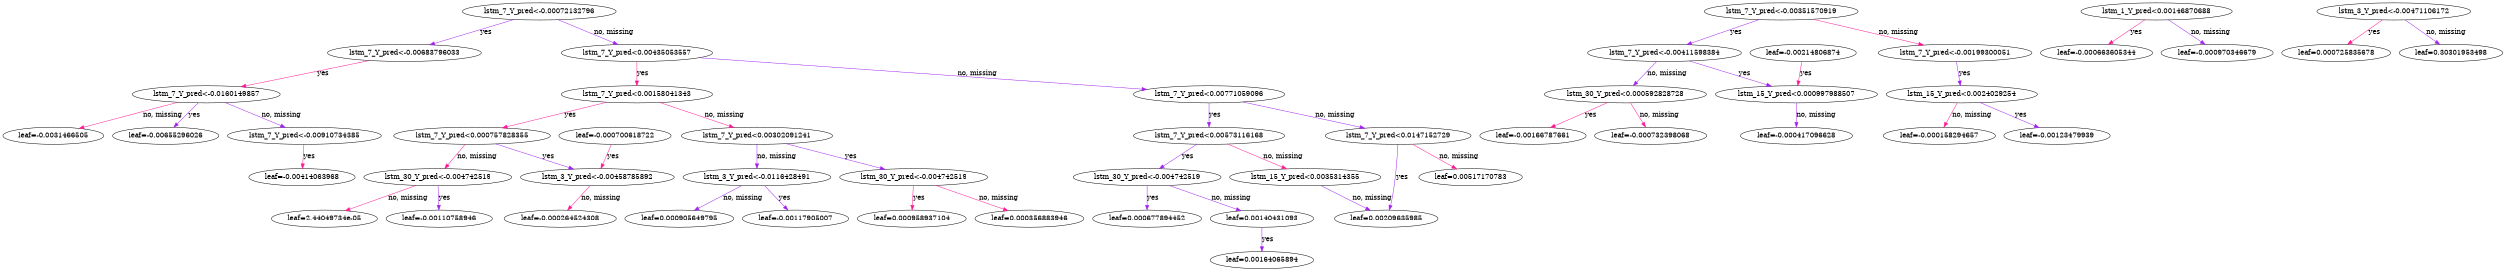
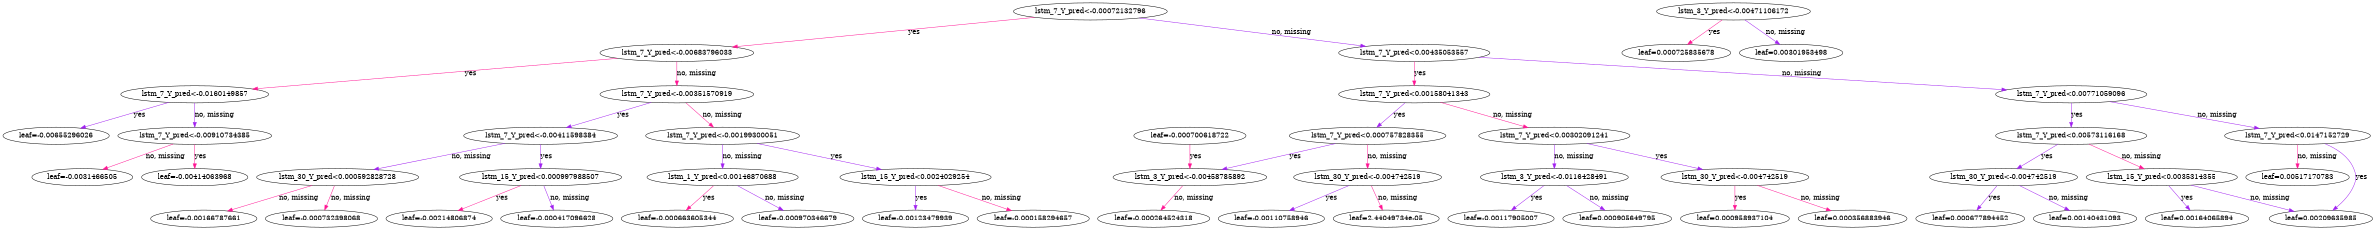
(474, 31) -> (886, 32)
(2451, 53) -> (1791, 53)
none -> (677, 71)
(1800, 71) -> (492, 197)
(557, 114) -> (1393, 114)
(131, 115) -> (140, 156)
(1591, 115) -> (299, 198)
none -> (723, 154)
(560, 219) -> (1154, 219)
(1262, 237) -> (2178, 196)
